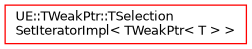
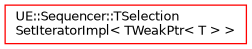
(126, 24) -> (126, 24)
